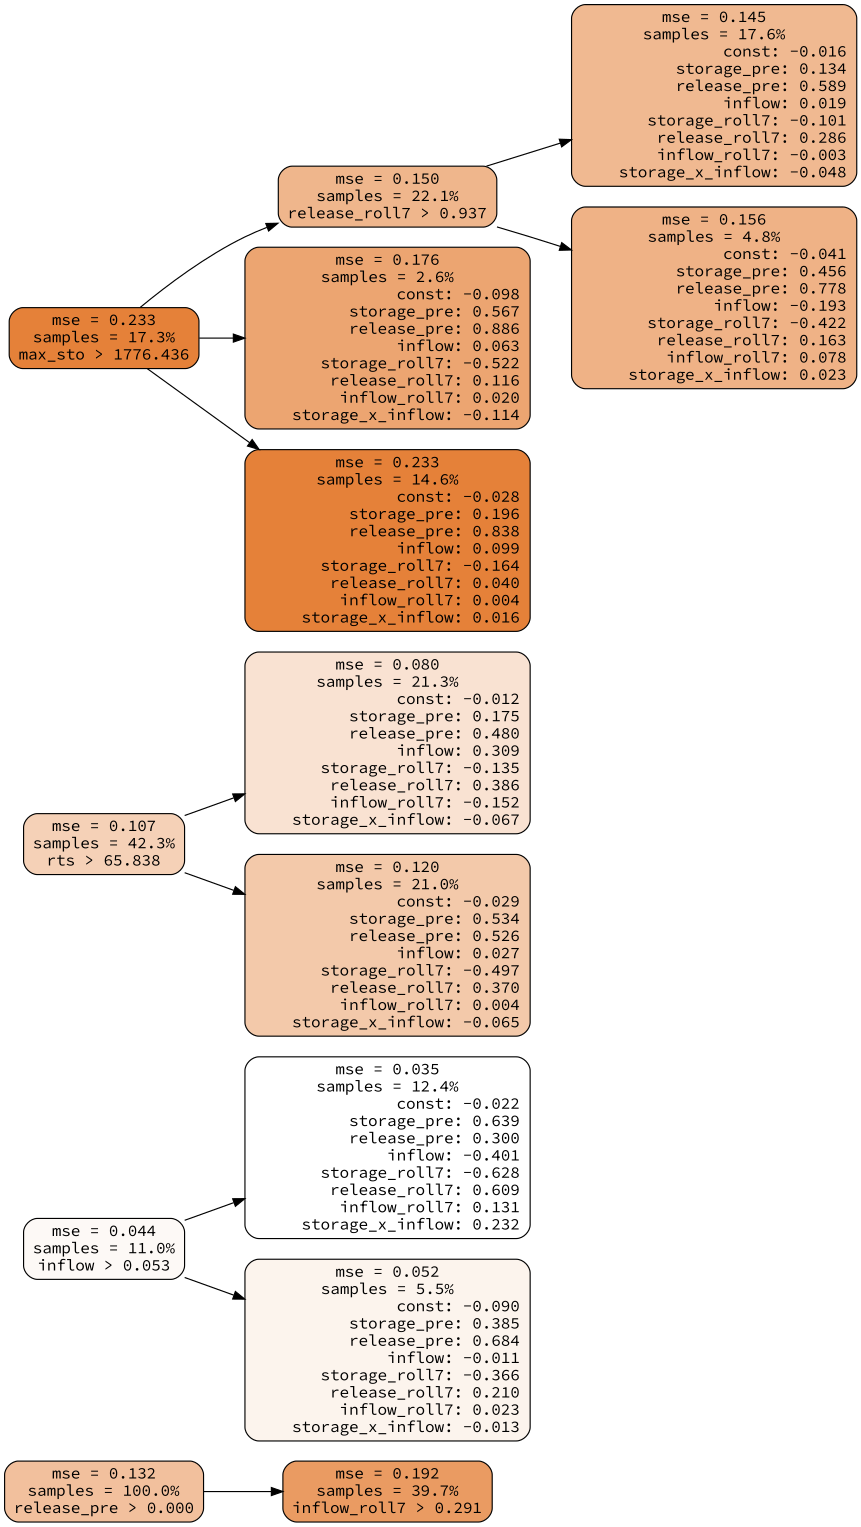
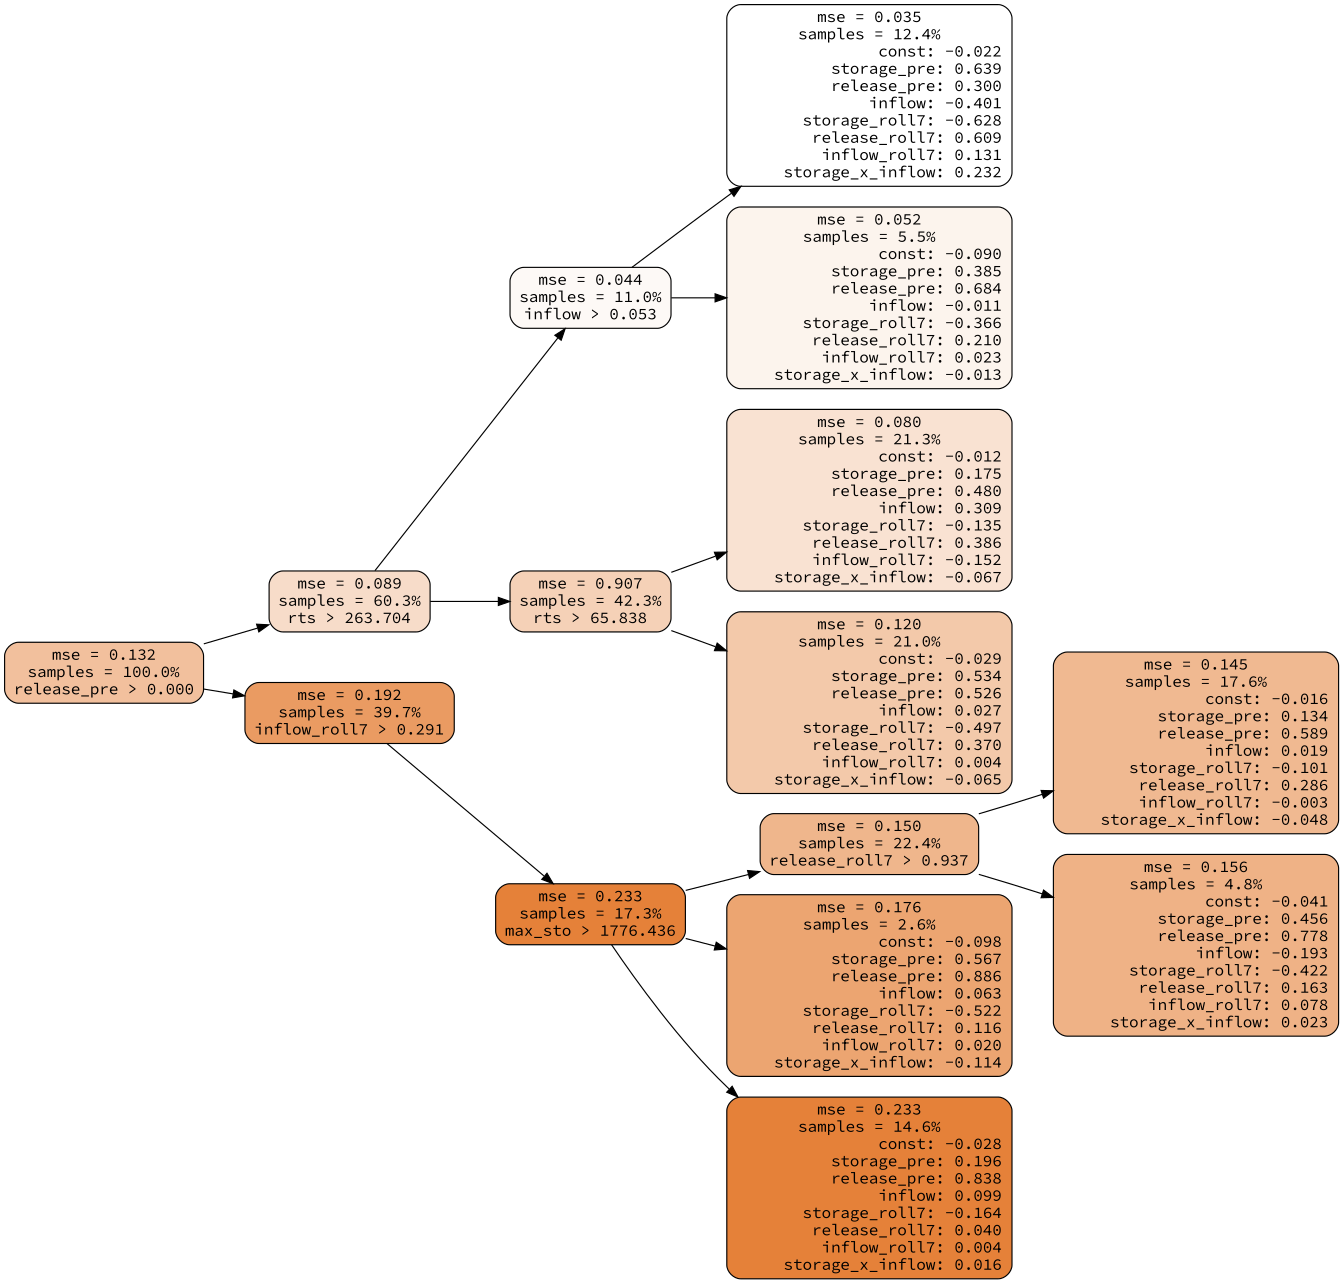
(388, 197) -> (869, 844)
none -> (350, 601)
none -> (465, 810)
(104, 844) -> (591, 601)
